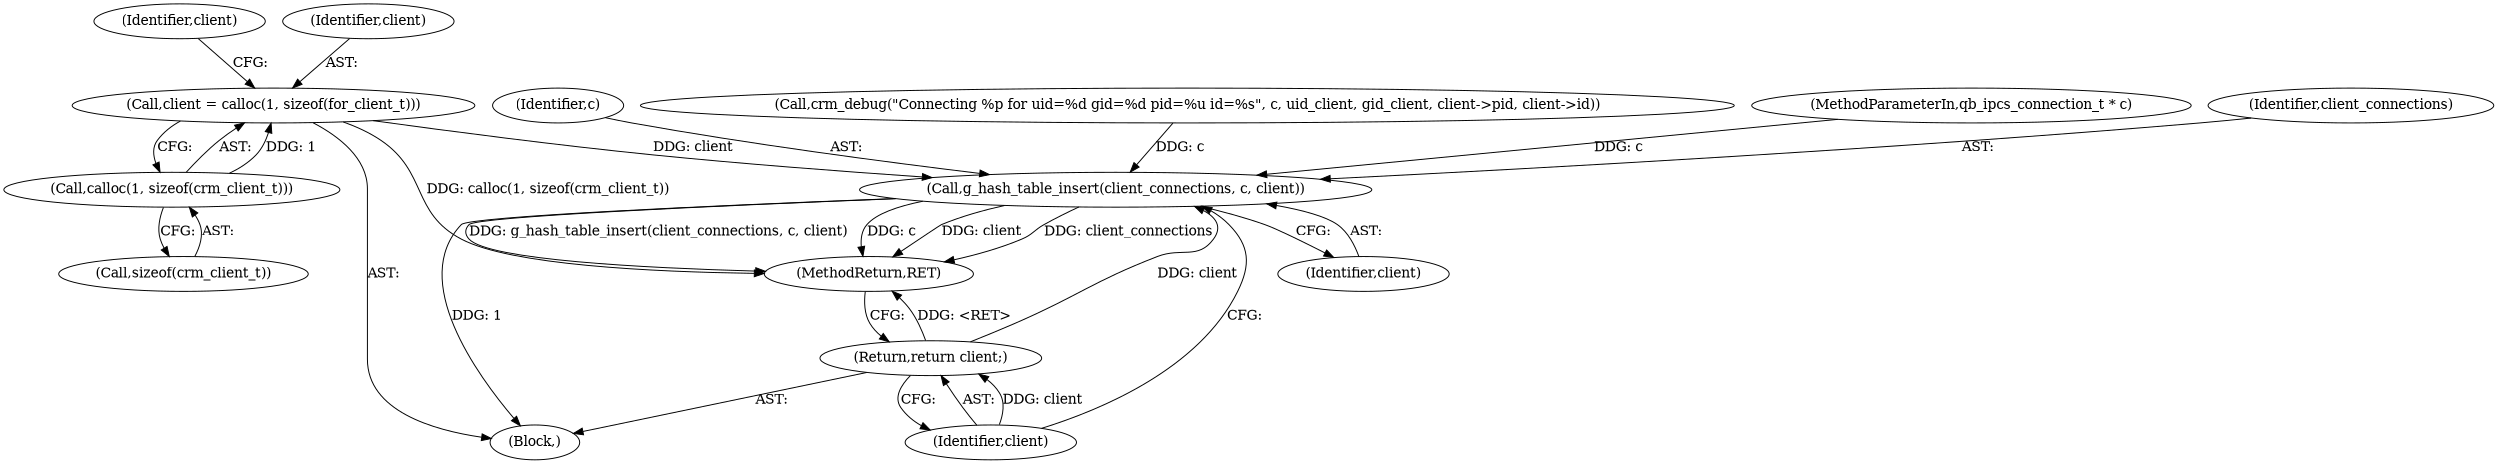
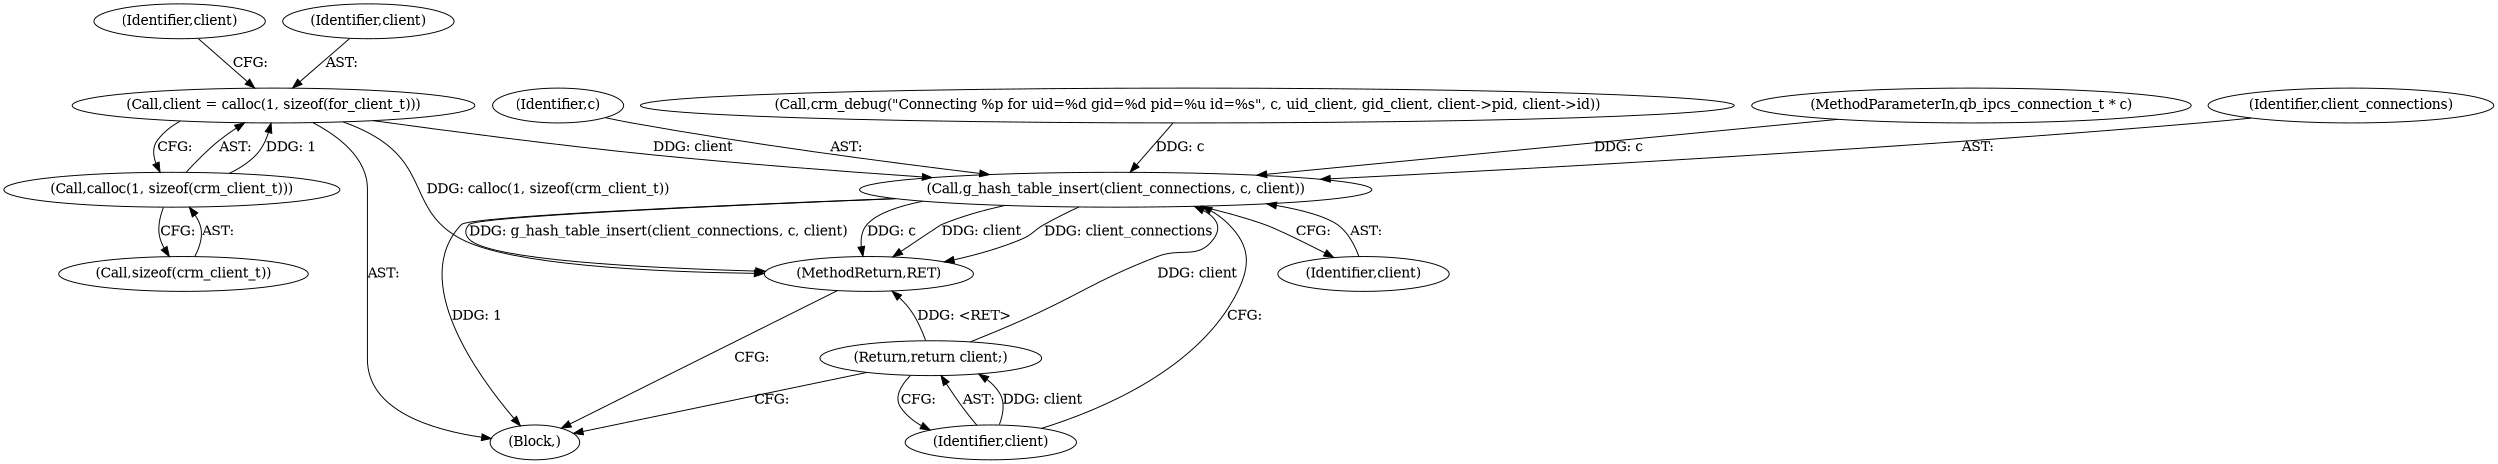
(867, 316) -> (704, 357)
(774, 400) -> (774, 400)
